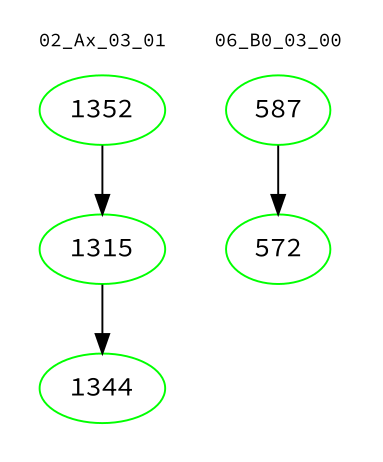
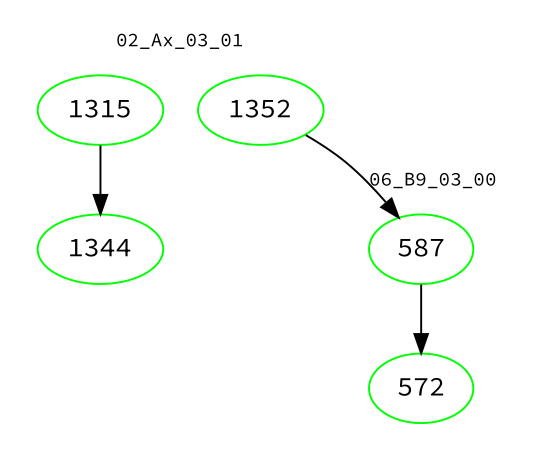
(279, 42) -> (434, 181)
(102, 170) -> (366, 181)
